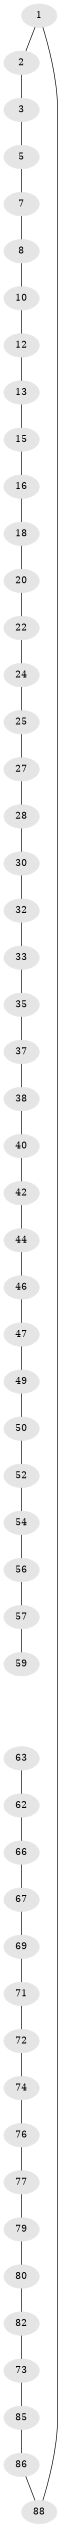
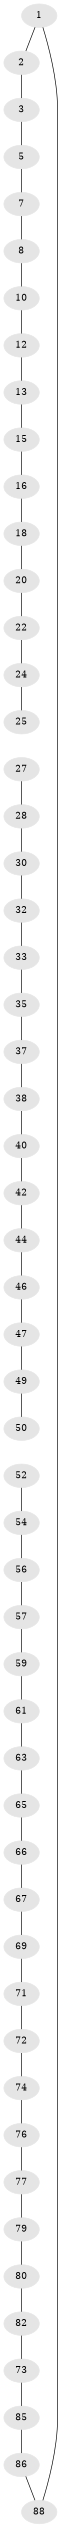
(22, 746) -> none
(22, 1452) -> none
none -> (22, 1711)
(22, 1806) -> (22, 1806)
